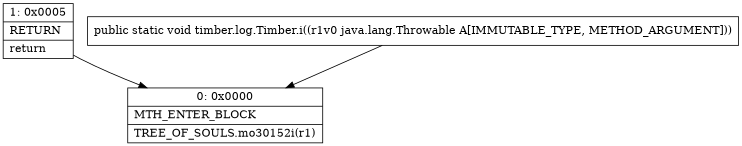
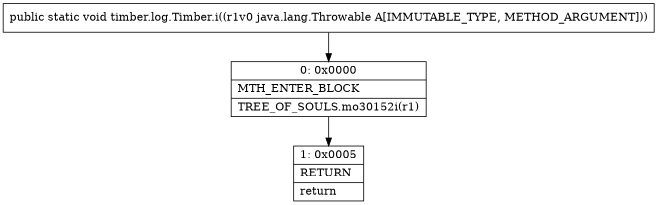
(106, 71) -> (329, 127)
